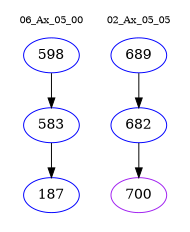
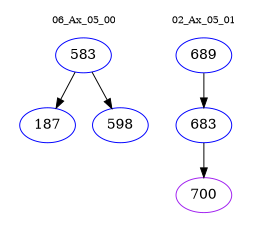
(139, 21) -> (204, 21)
(51, 86) -> (100, 86)
(139, 125) -> (204, 125)
